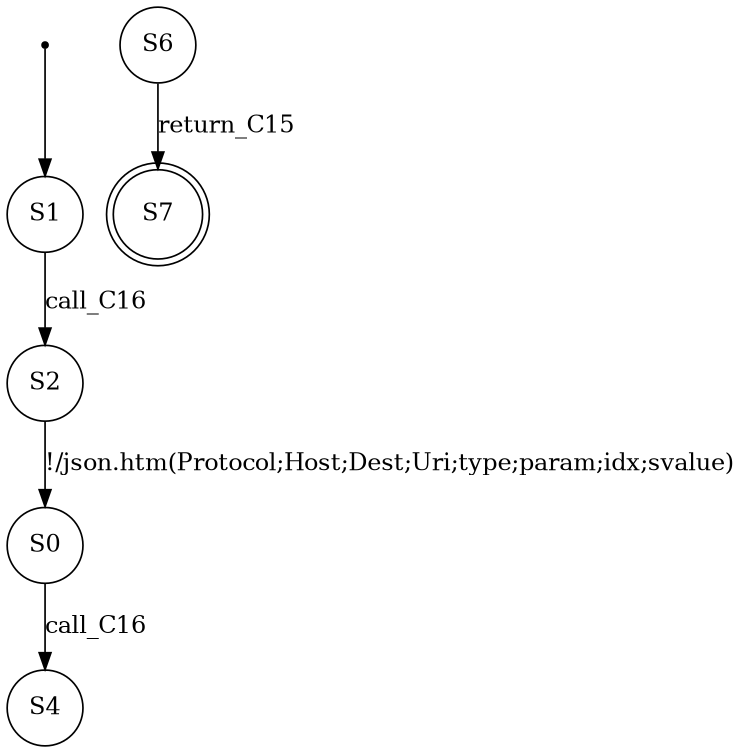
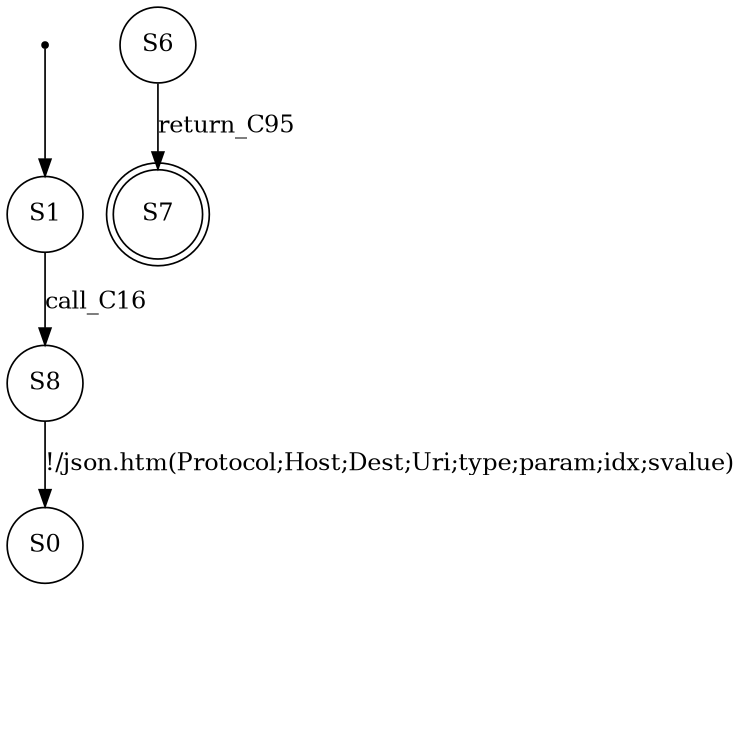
(227, 126) -> (227, 126)
(45, 383) -> (45, 383)
(45, 708) -> none
